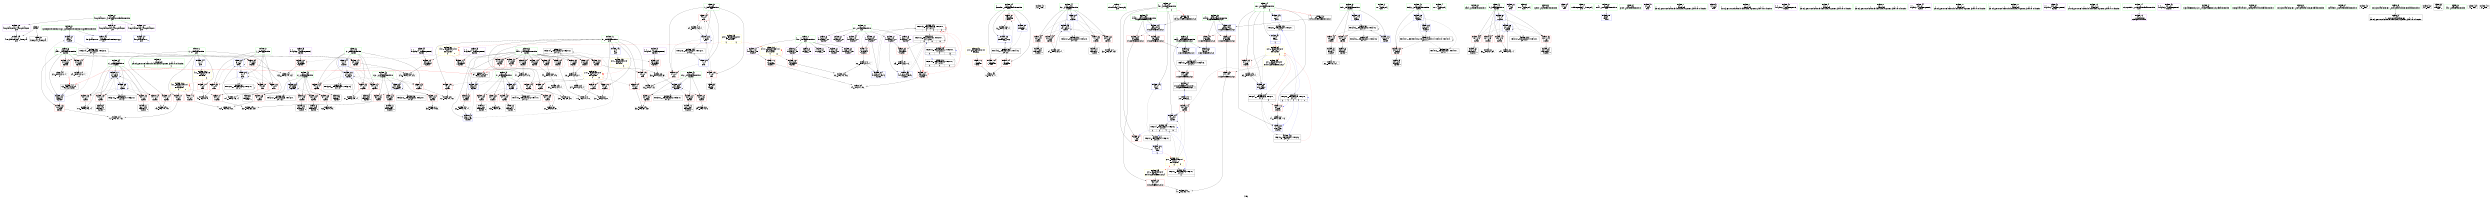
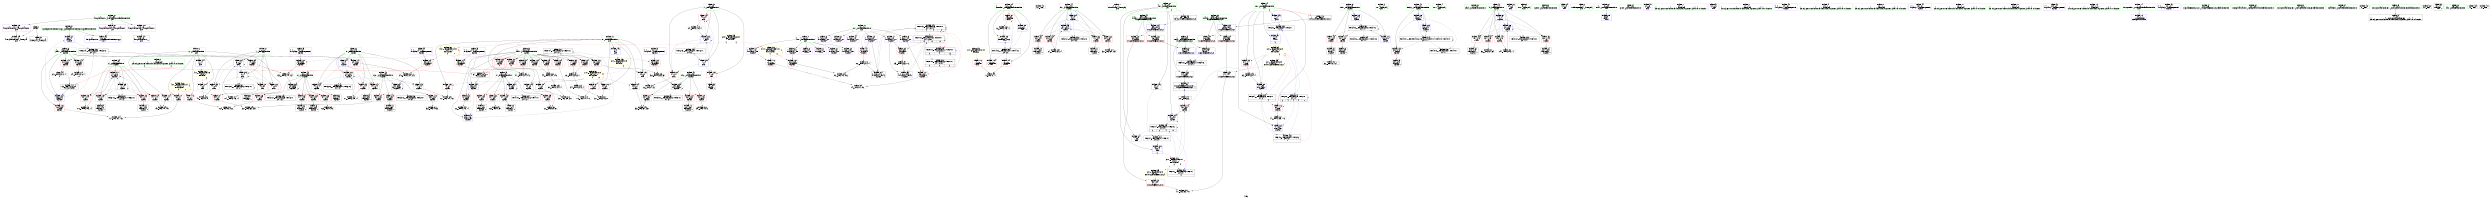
(1476, 41) -> (1476, 41)
